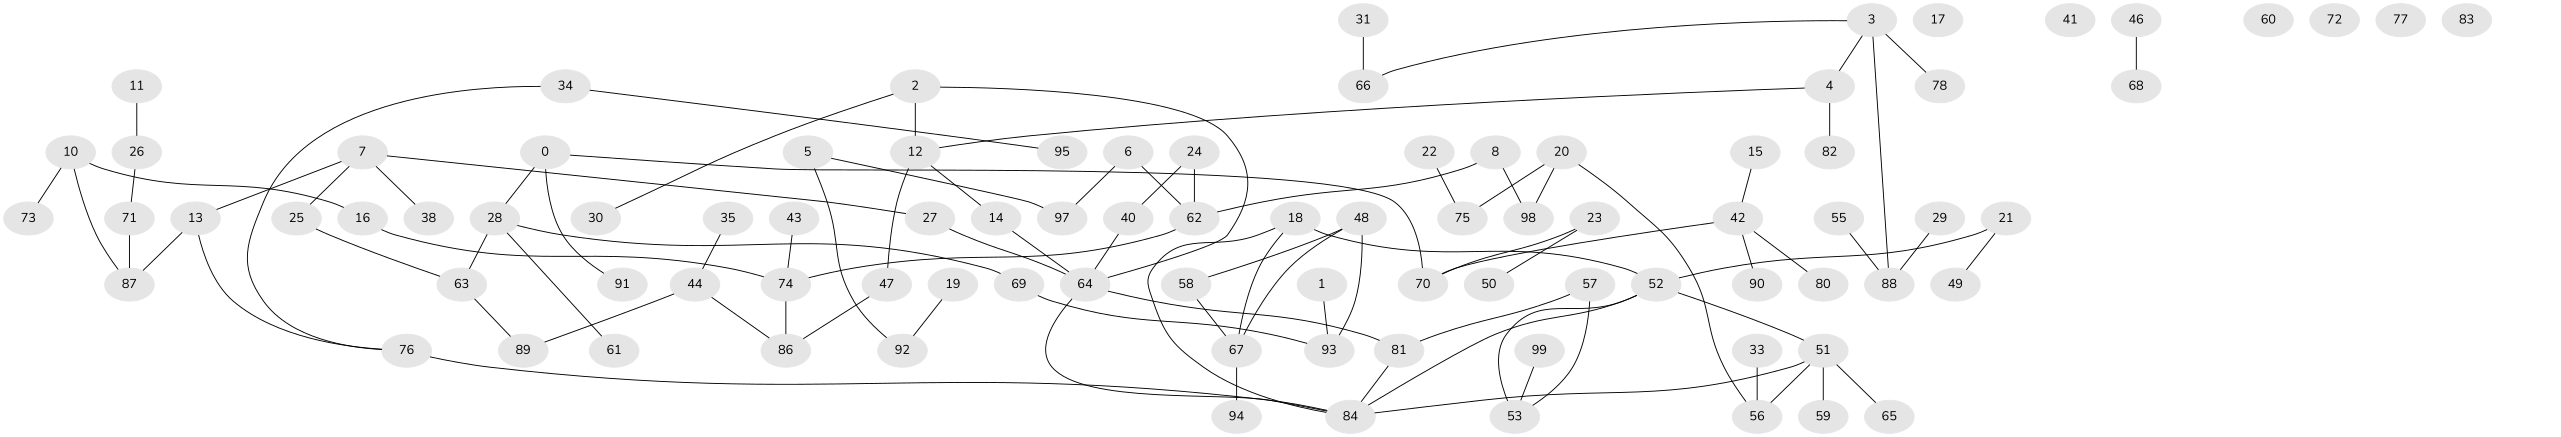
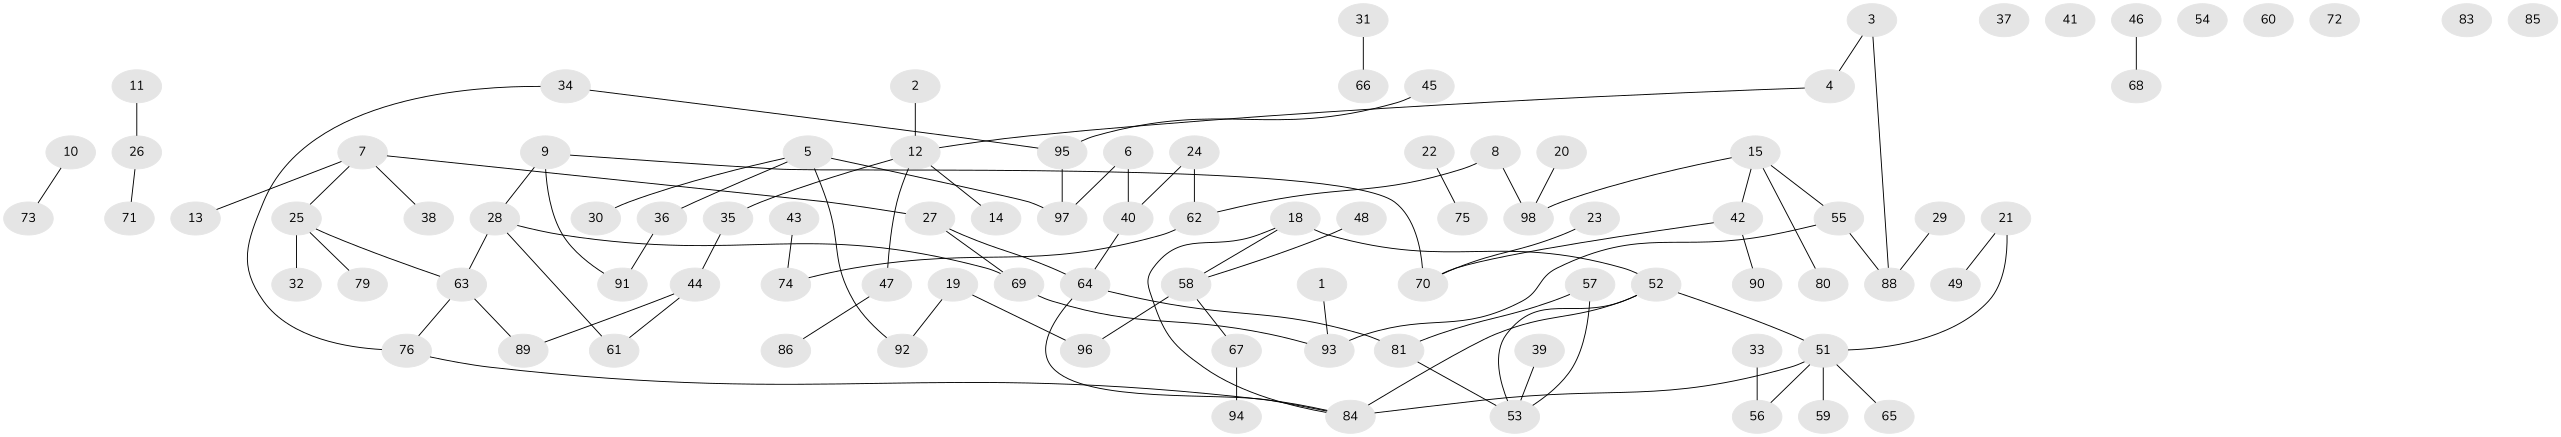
(1938, 20) -> none
none -> (2004, 20)
none -> (2202, 20)
(2401, 20) -> none
none -> (2533, 20)
(1613, 32) -> none
none -> (1429, 86)
(1940, 86) -> none
(1190, 115) -> none
(752, 145) -> (699, 180)
(545, 152) -> (545, 152)
(1830, 152) -> none
none -> (827, 179)
none -> (1639, 179)
(1157, 182) -> (1128, 186)
(1517, 182) -> none
none -> (1797, 185)
none -> (1062, 186)
(363, 218) -> none
none -> (662, 218)
(1038, 250) -> none
none -> (975, 252)
(1781, 252) -> (1789, 218)
(1834, 257) -> (1956, 326)
(1688, 265) -> none
(1284, 273) -> none
(1253, 280) -> (1241, 252)
(129, 285) -> none
none -> (297, 285)
none -> (363, 285)
(1489, 285) -> none
(1358, 287) -> (1563, 266)
(740, 318) -> (654, 318)
(786, 318) -> none
(268, 323) -> (434, 318)
none -> (1085, 351)
(1540, 351) -> (1540, 351)
(1375, 384) -> (1457, 384)
